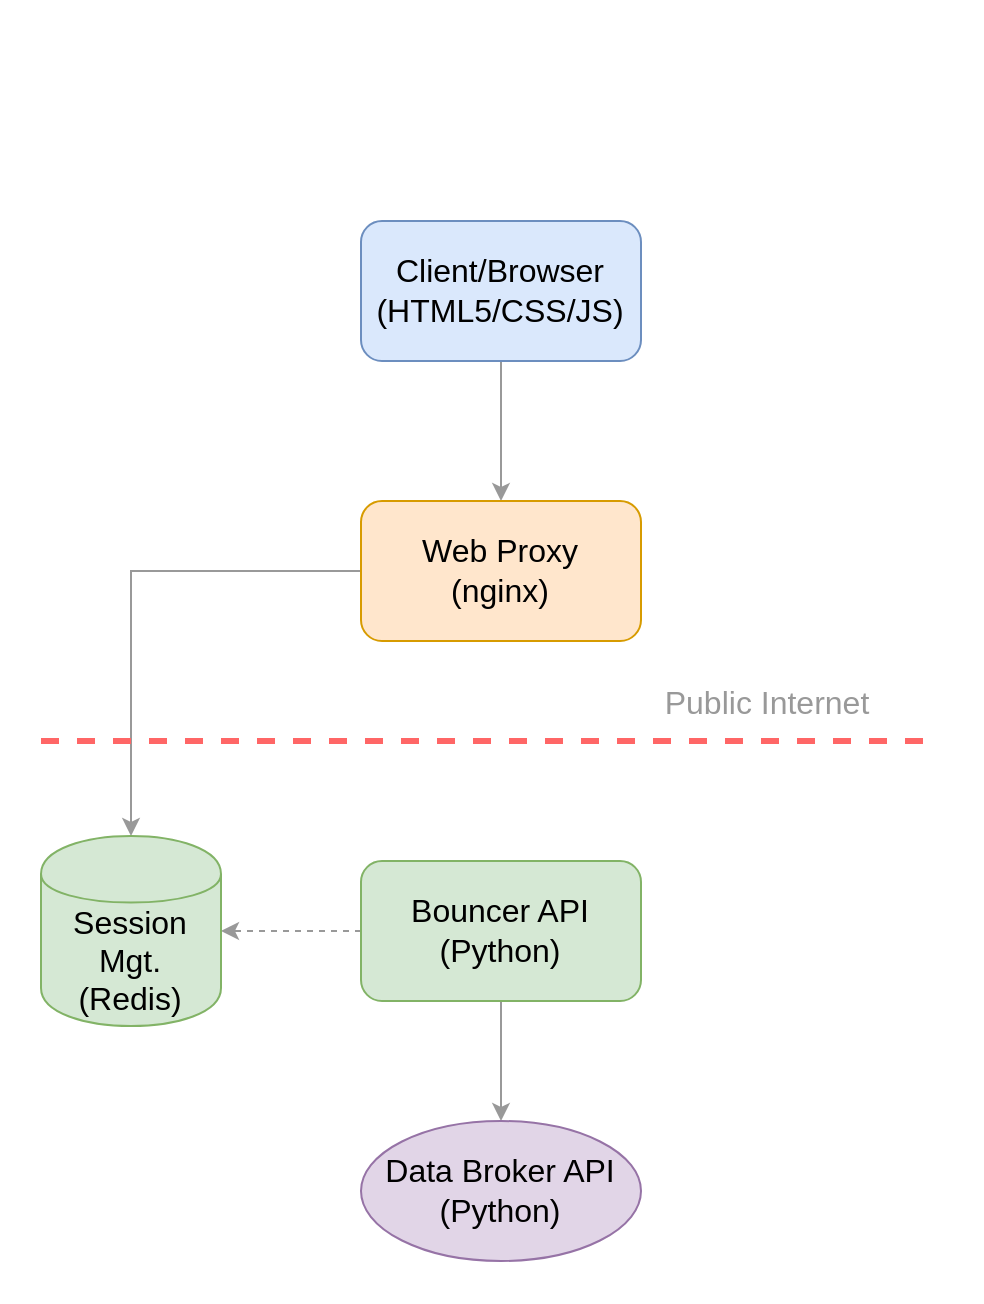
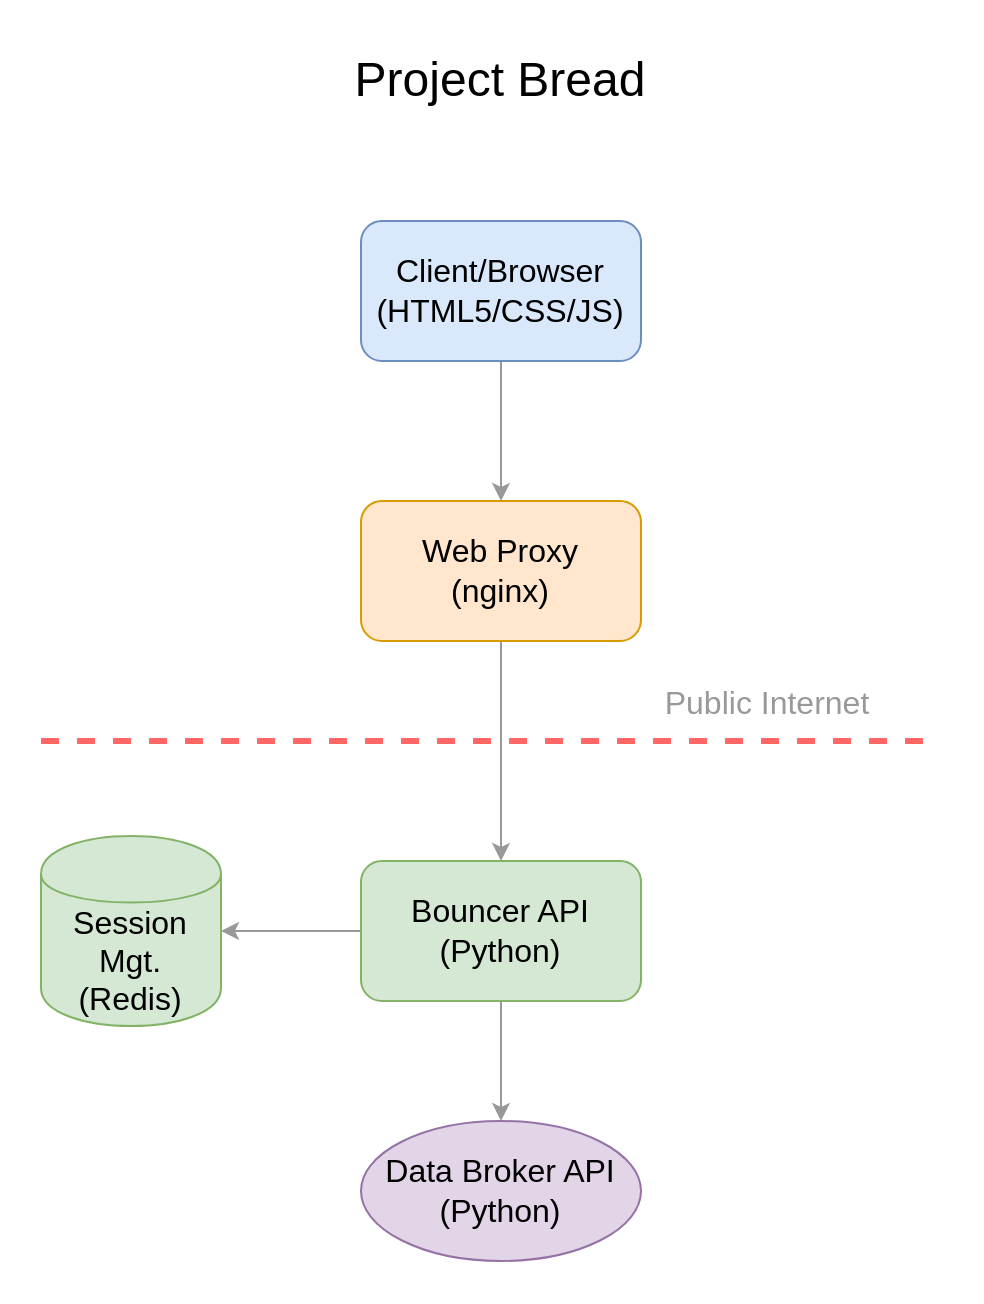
none -> (501, 81)
(131, 582) -> (501, 745)
(299, 931) -> (299, 931)
